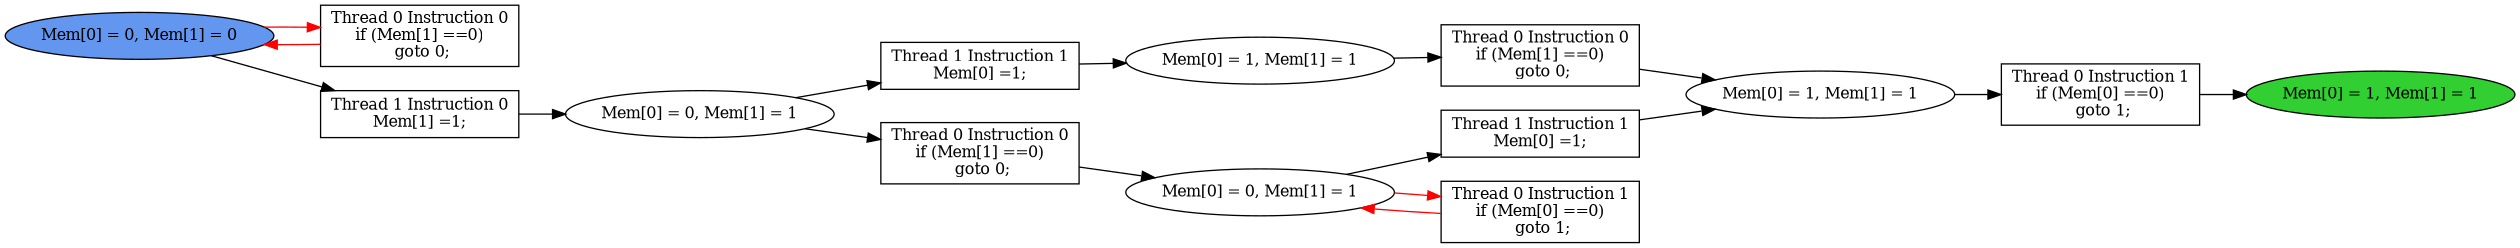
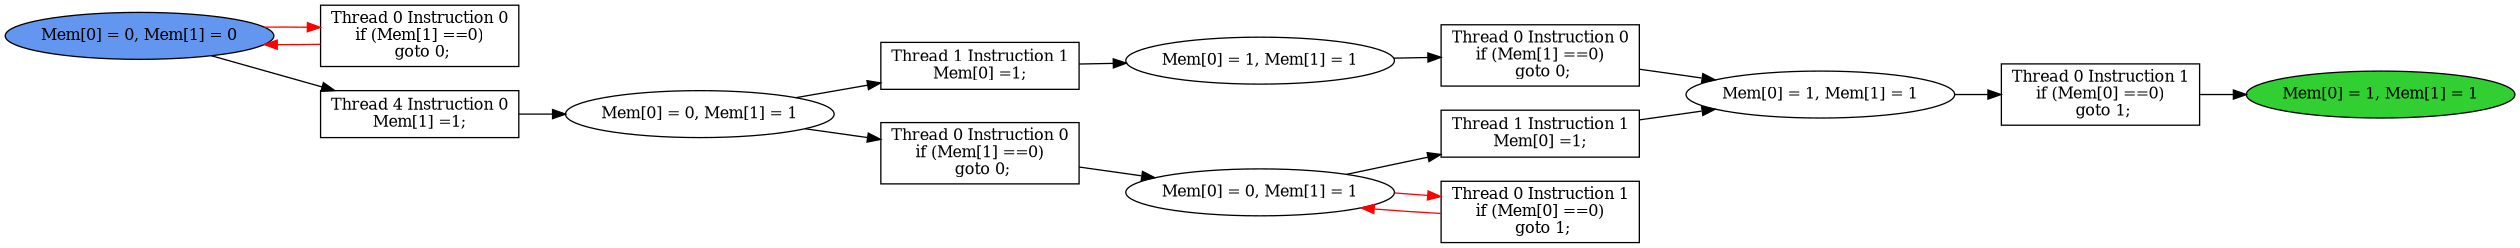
(420, 114) -> (420, 114)
